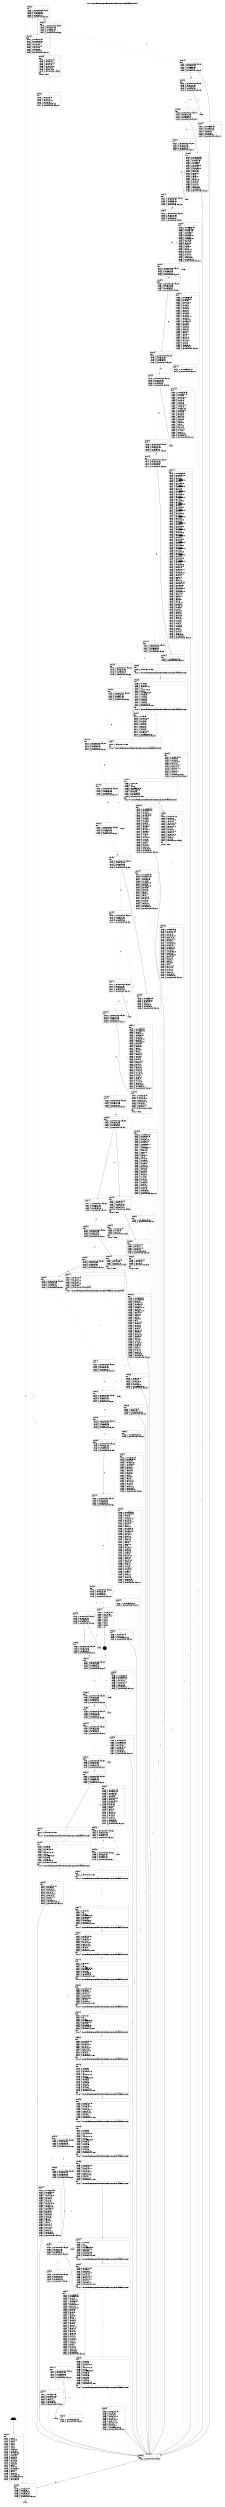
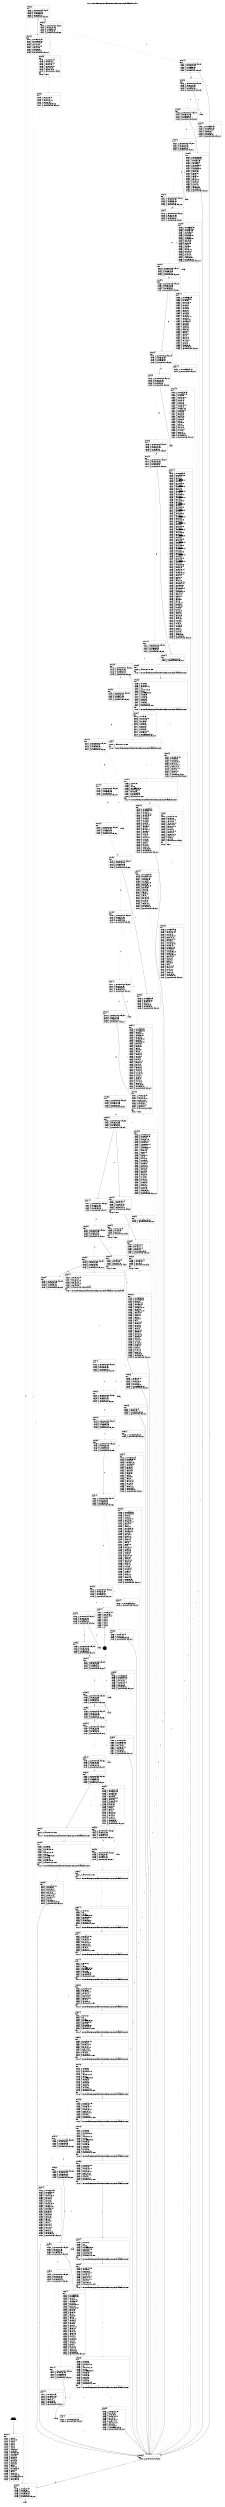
(161, 806) -> (149, 803)
